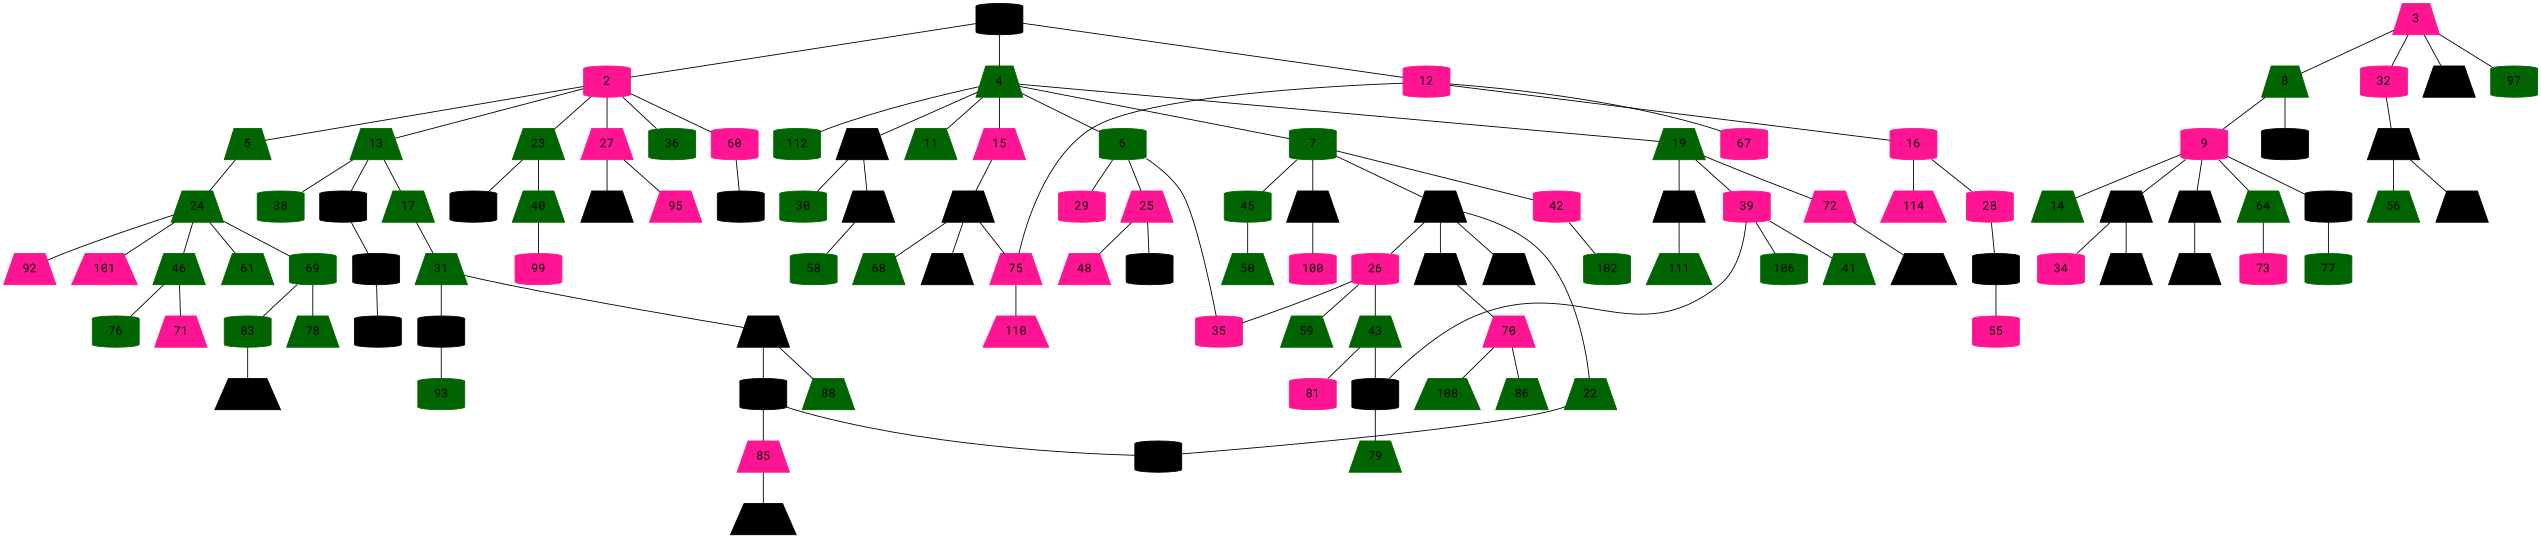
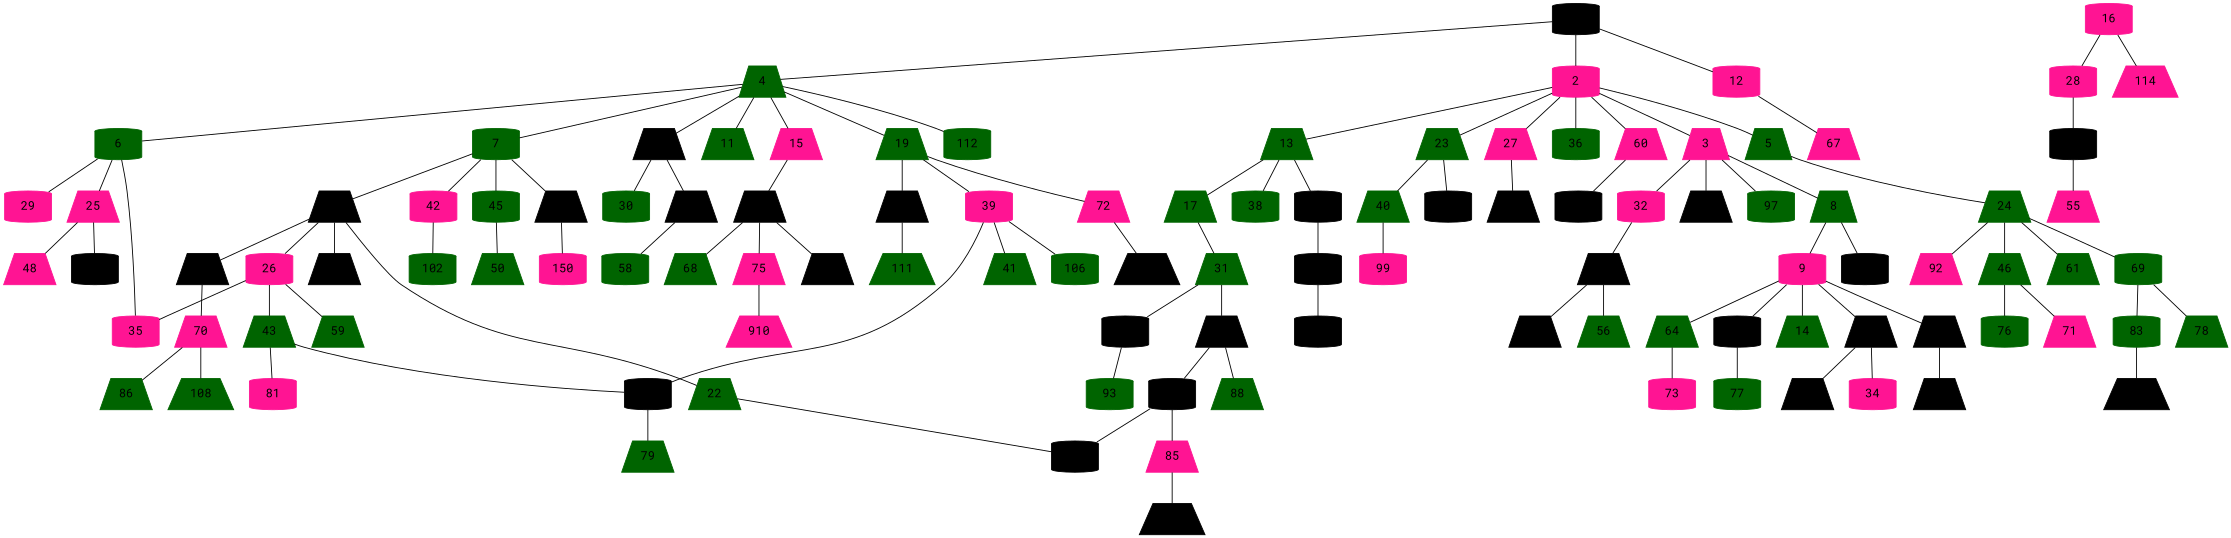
(1172, 104) -> none
none -> (1645, 114)
(1692, 116) -> none
(735, 144) -> (1641, 144)
(1744, 144) -> (1834, 144)
(676, 207) -> none
(104, 269) -> none
(1313, 269) -> (563, 269)
(1016, 332) -> (759, 332)
(1996, 332) -> (2073, 207)
